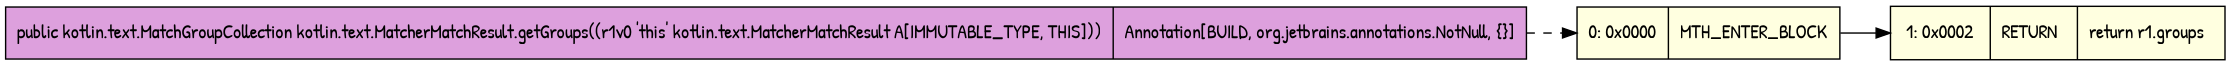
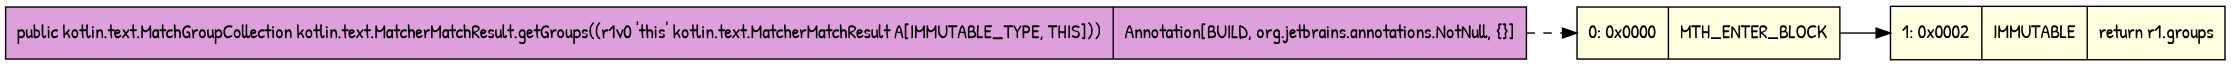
(2030, 32) -> (2035, 32)
